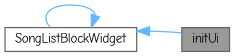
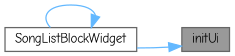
(166, 32) -> (153, 48)
